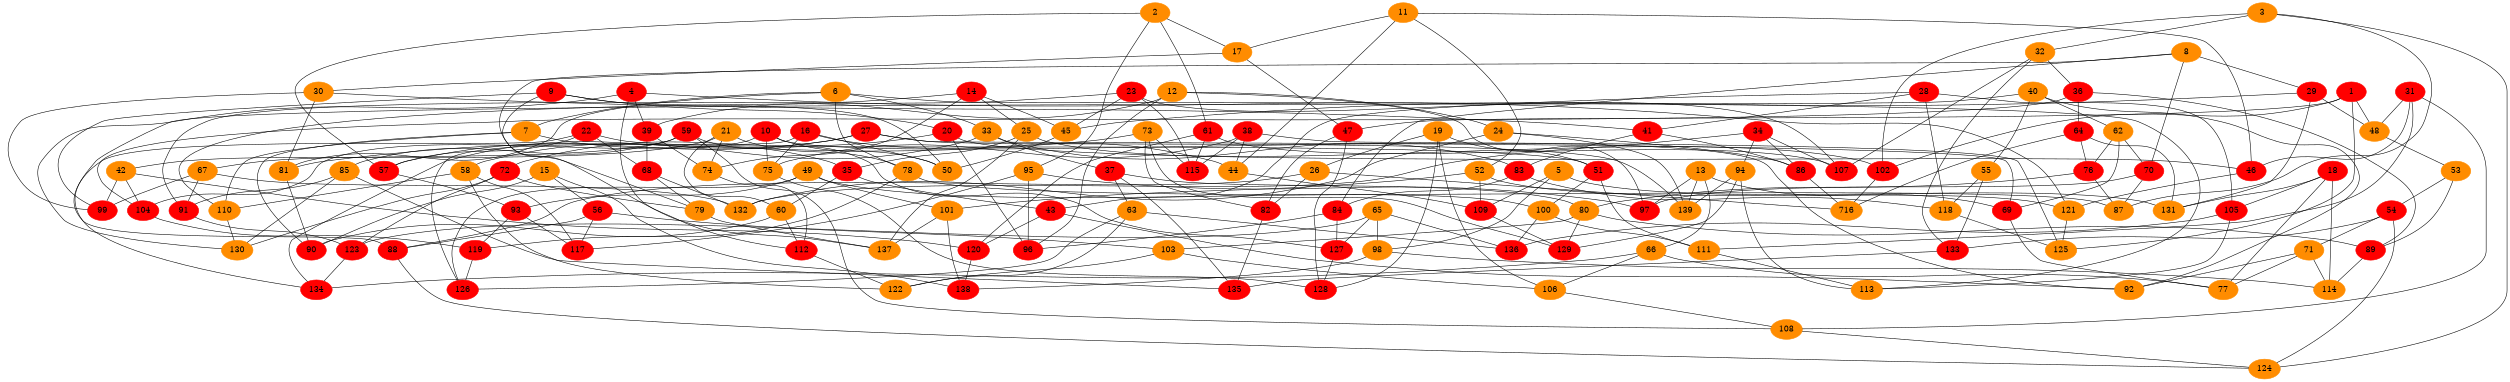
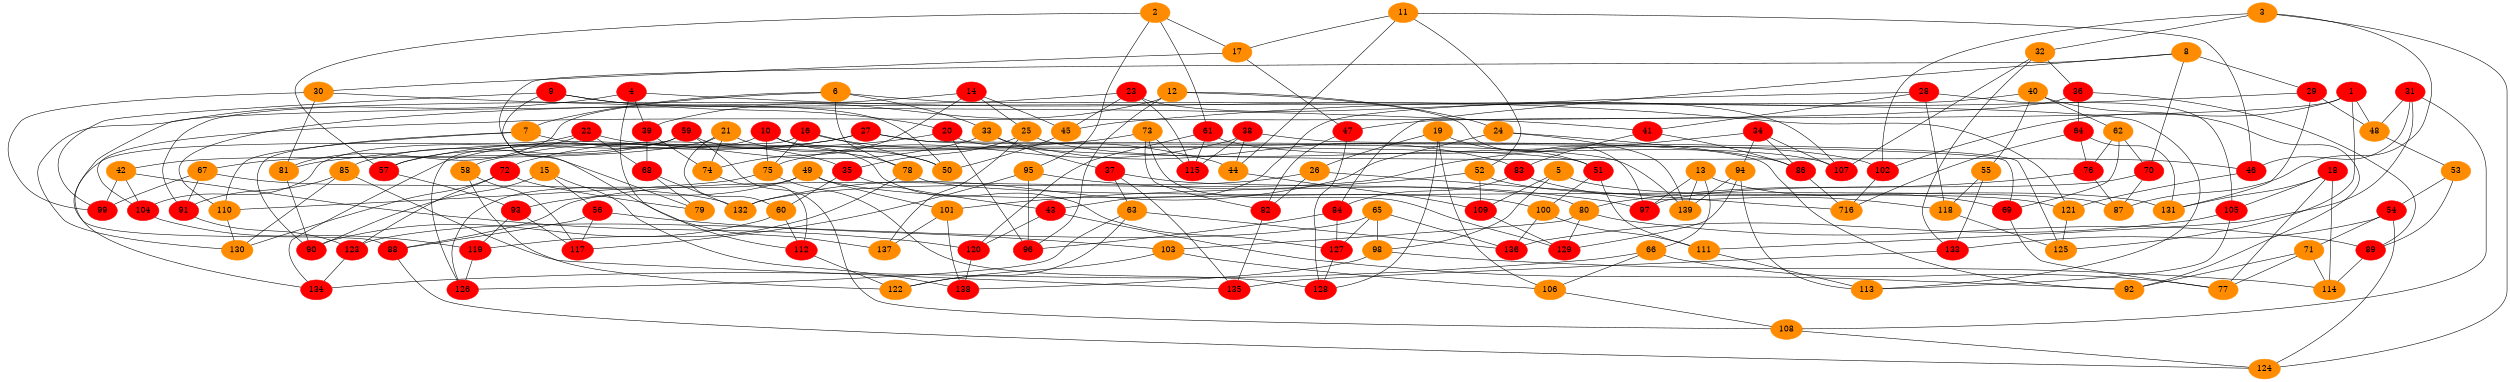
(345, 191) -> (498, 196)
(790, 234) -> none
